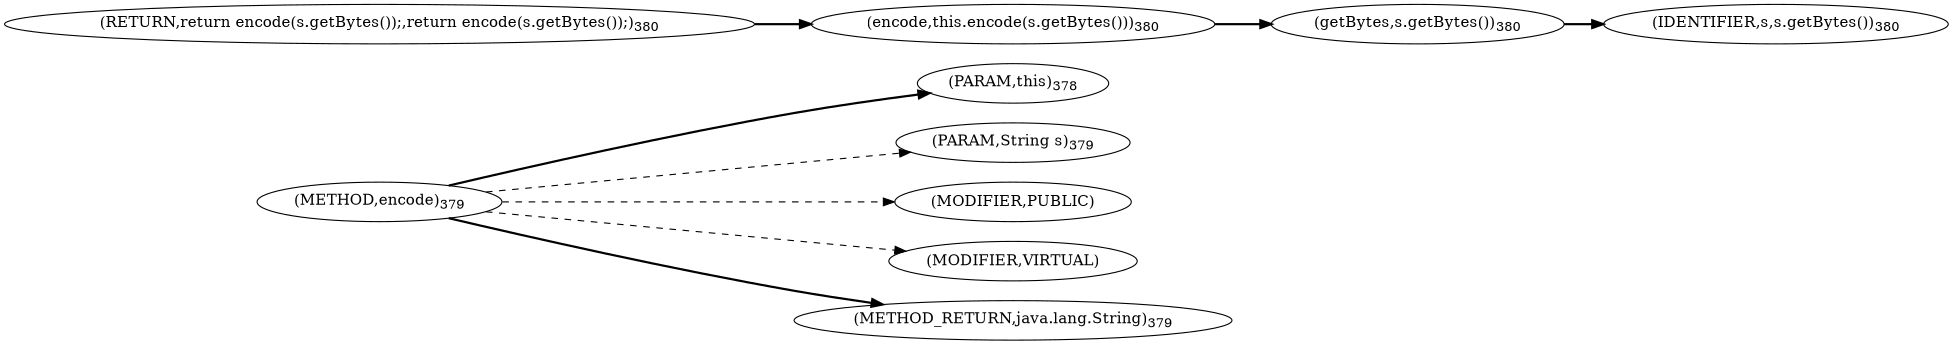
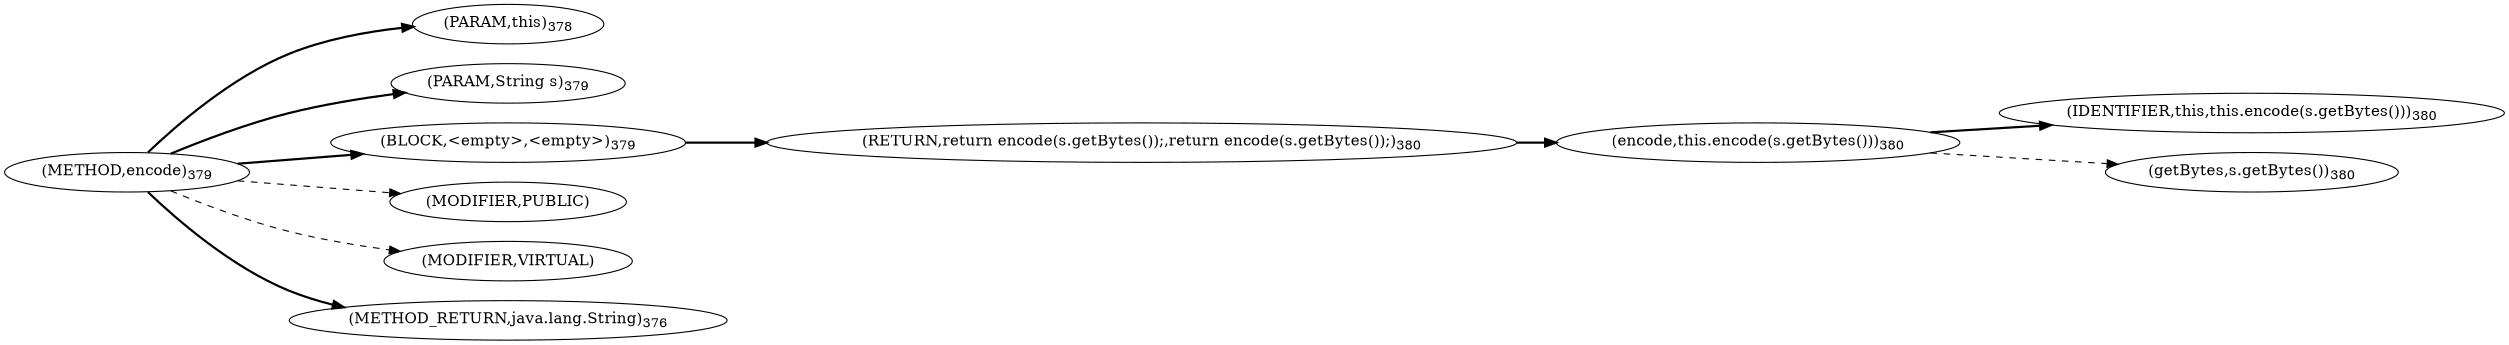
(1238, 24) -> (2019, 158)
(1776, 24) -> none
none -> (2252, 113)
none -> (508, 143)
(693, 173) -> (280, 115)
(1160, 319) -> (655, 319)
